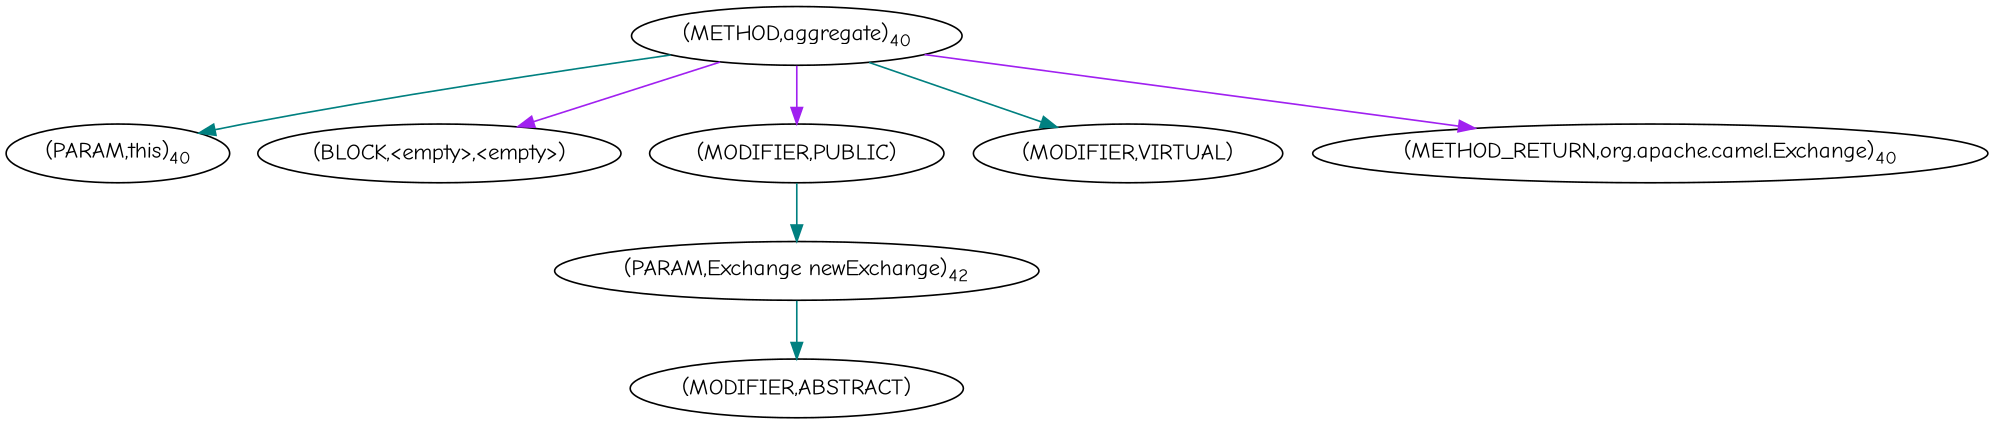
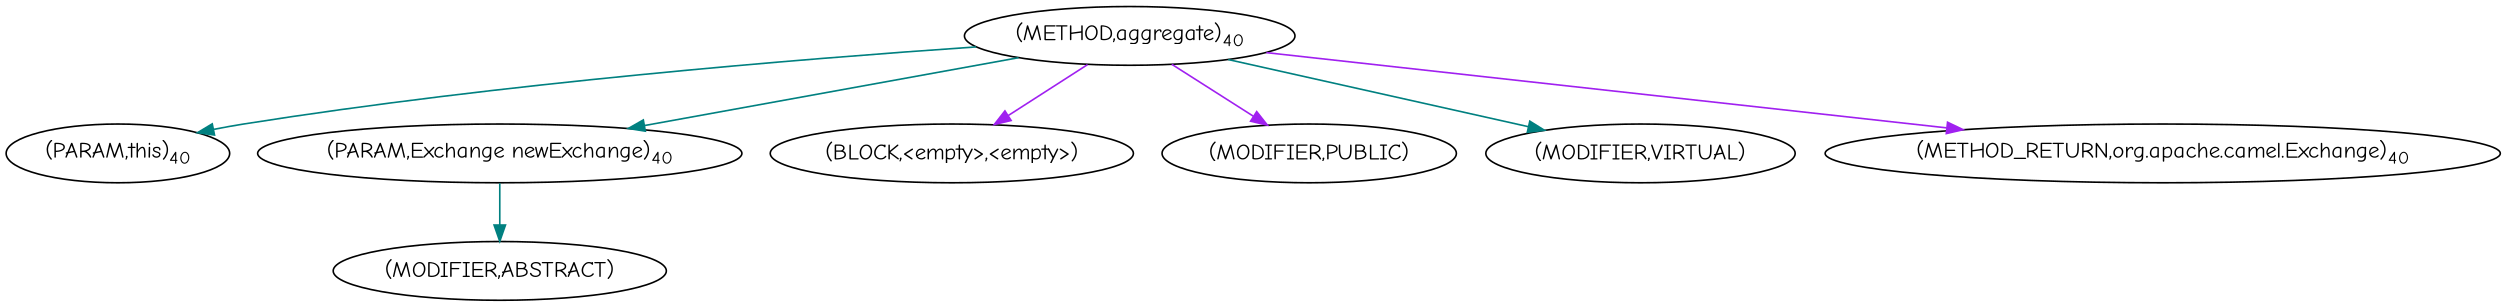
(797, 204) -> (832, 92)
(959, 268) -> (662, 151)
